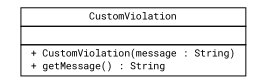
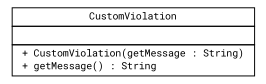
(133, 54) -> (133, 54)
